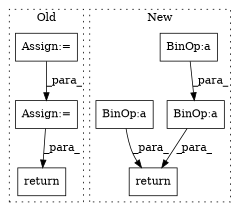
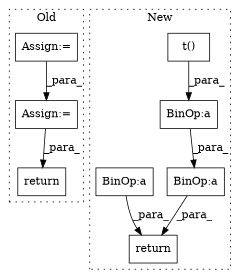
none -> (189, 47)
